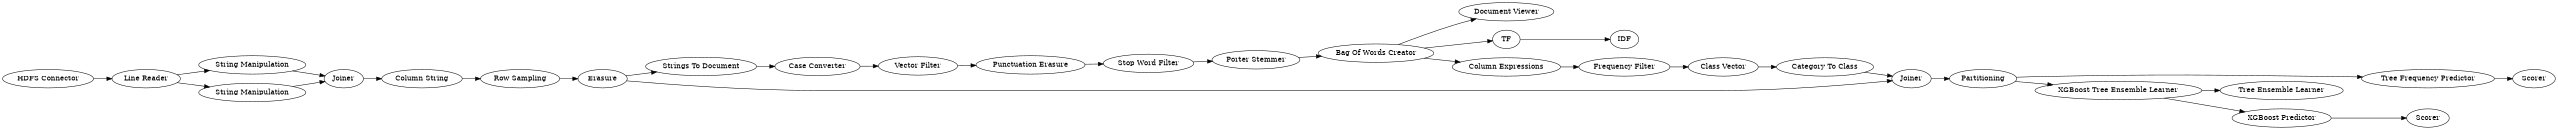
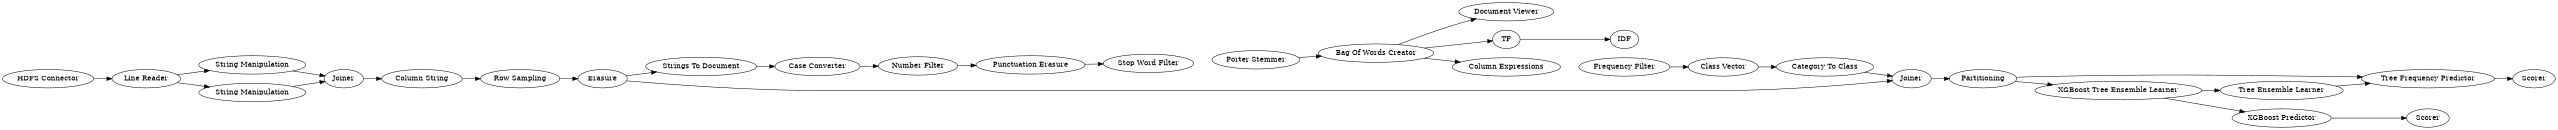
(1200, 62) -> none
(918, 66) -> (918, 66)
(1567, 67) -> none
none -> (2350, 85)
